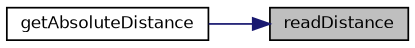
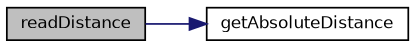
(231, 24) -> (167, 24)
